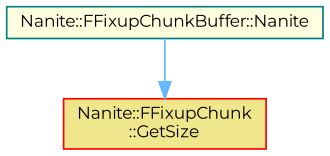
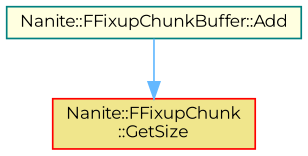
(165, 23) -> (154, 23)
